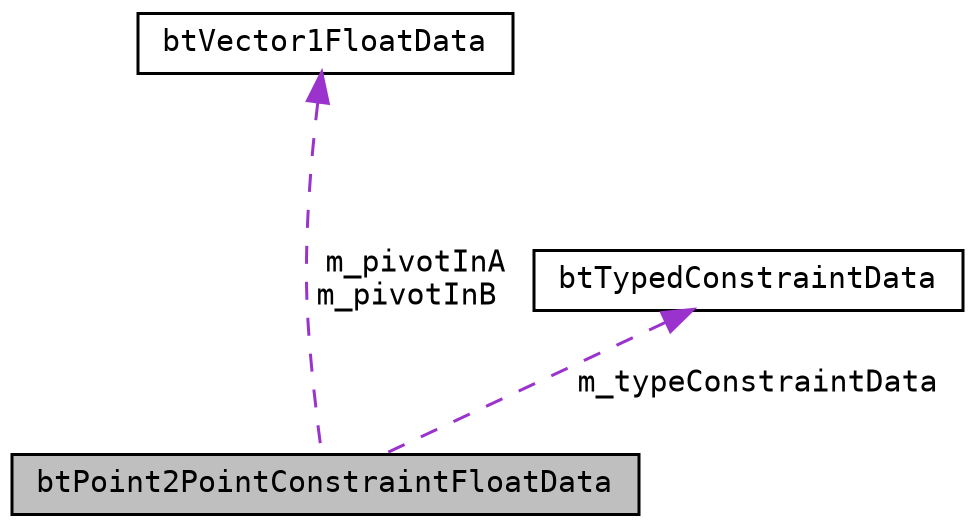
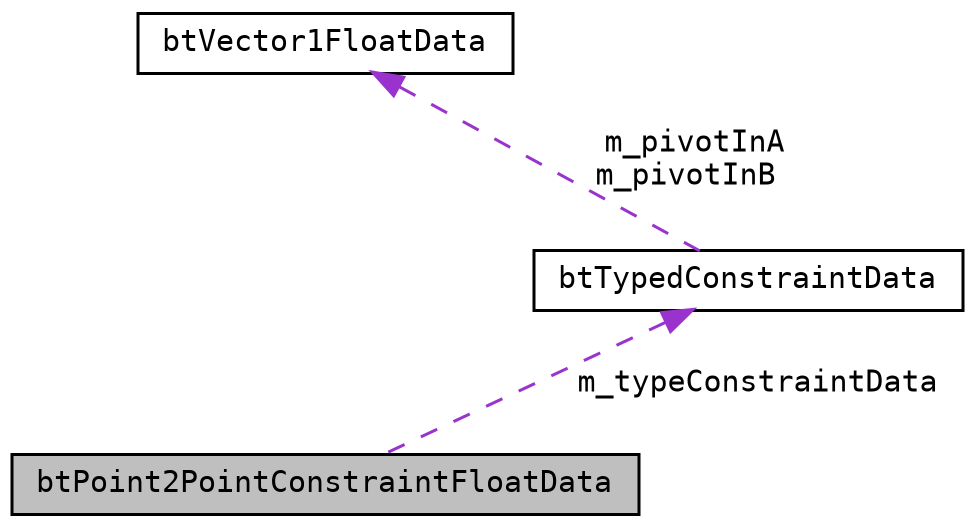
(307, 279) -> (551, 169)
